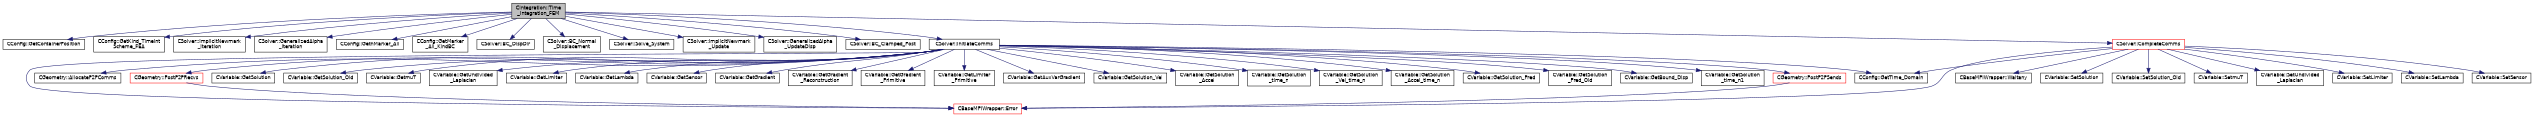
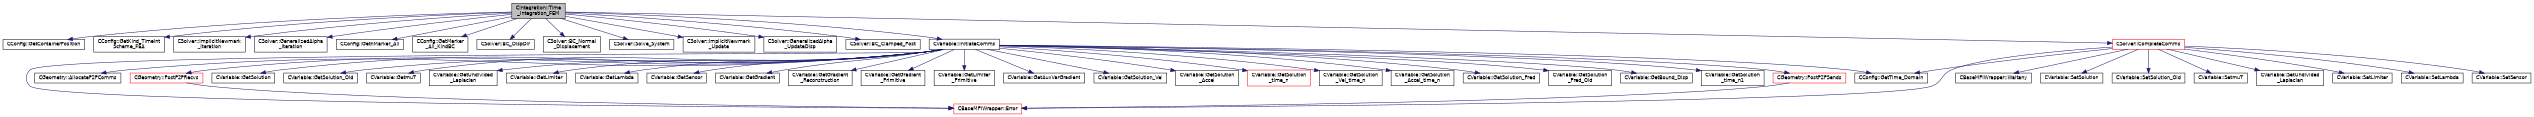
(964, 44) -> (964, 44)
(1279, 78) -> (1279, 78)
